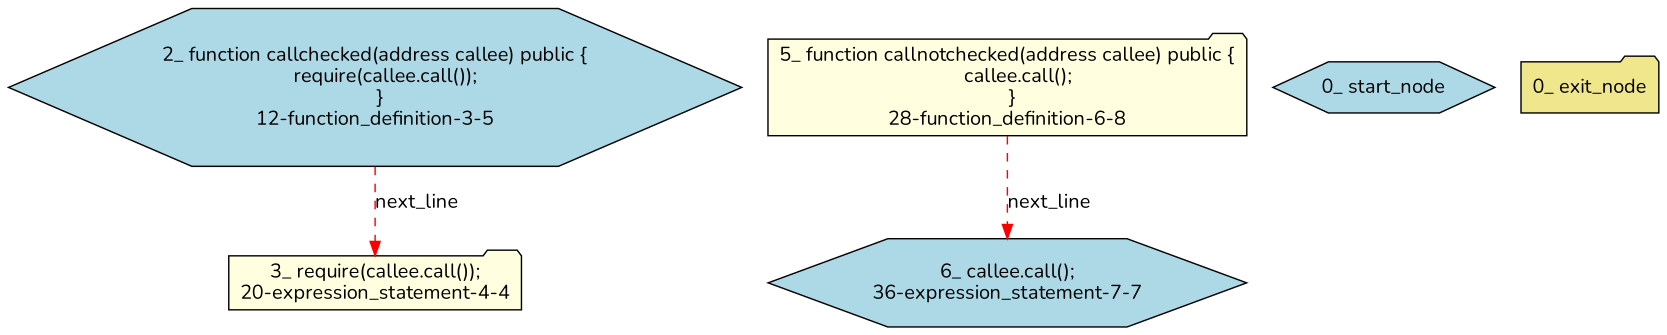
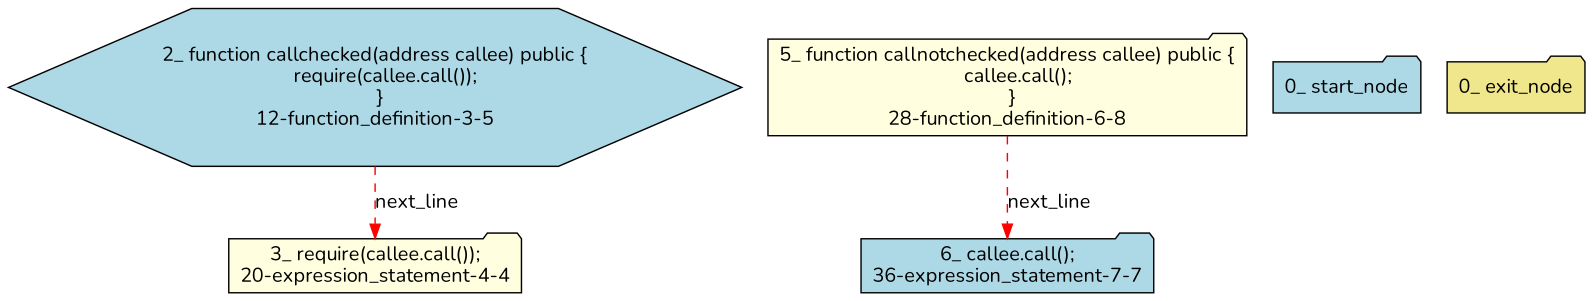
(1384, 87) -> (1347, 87)
(1007, 283) -> (1007, 266)
